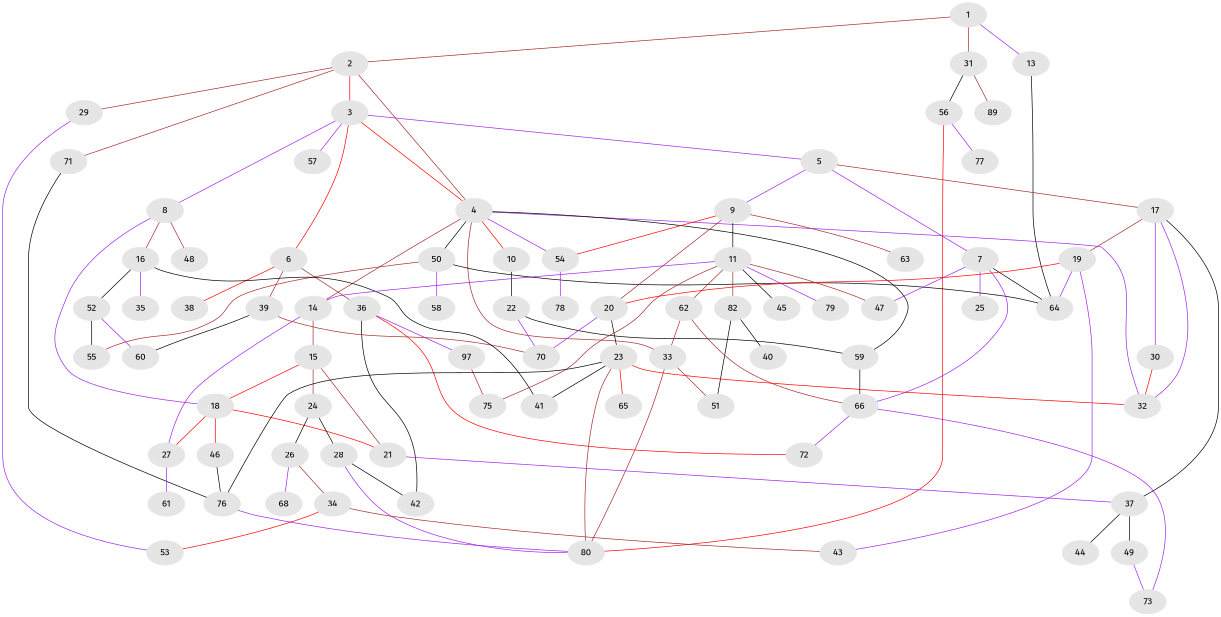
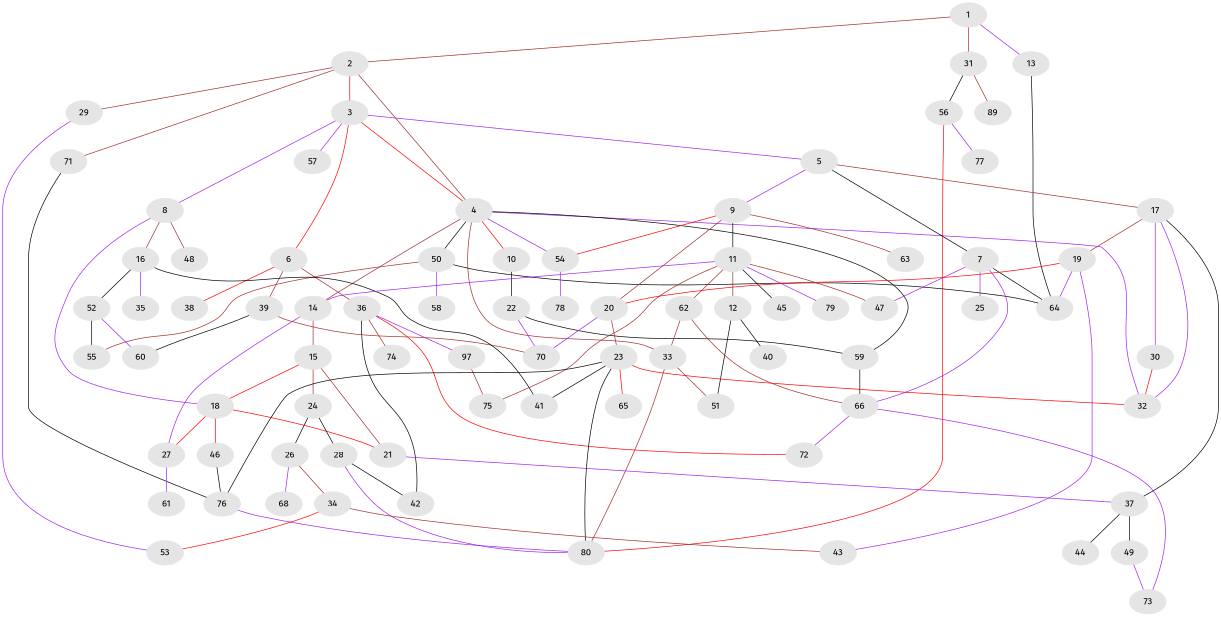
(900, 211) -> (900, 211)
(733, 308) -> (733, 308)
(613, 328) -> (613, 328)
none -> (392, 357)
(588, 453) -> (588, 453)
